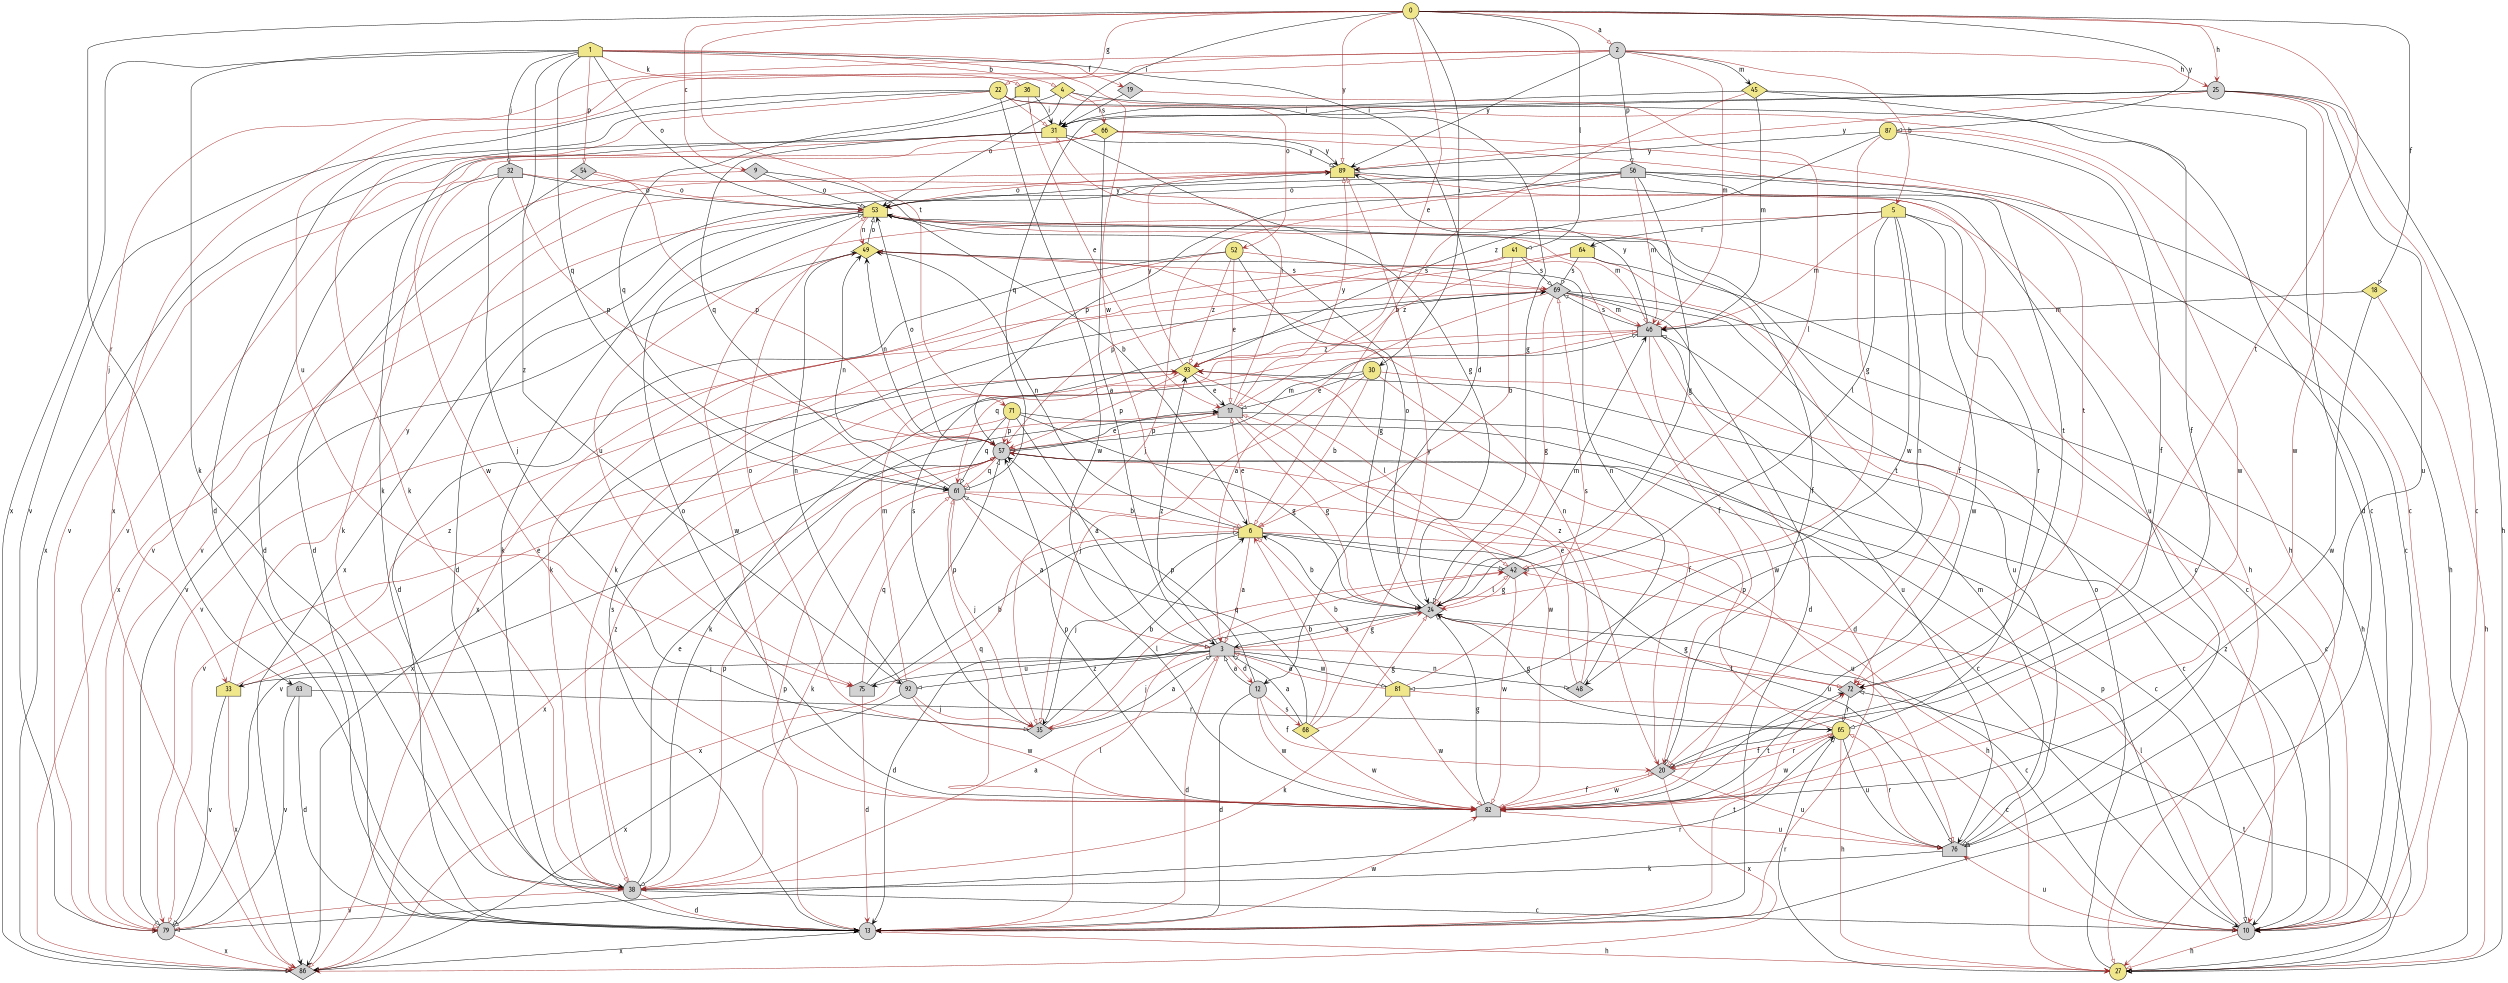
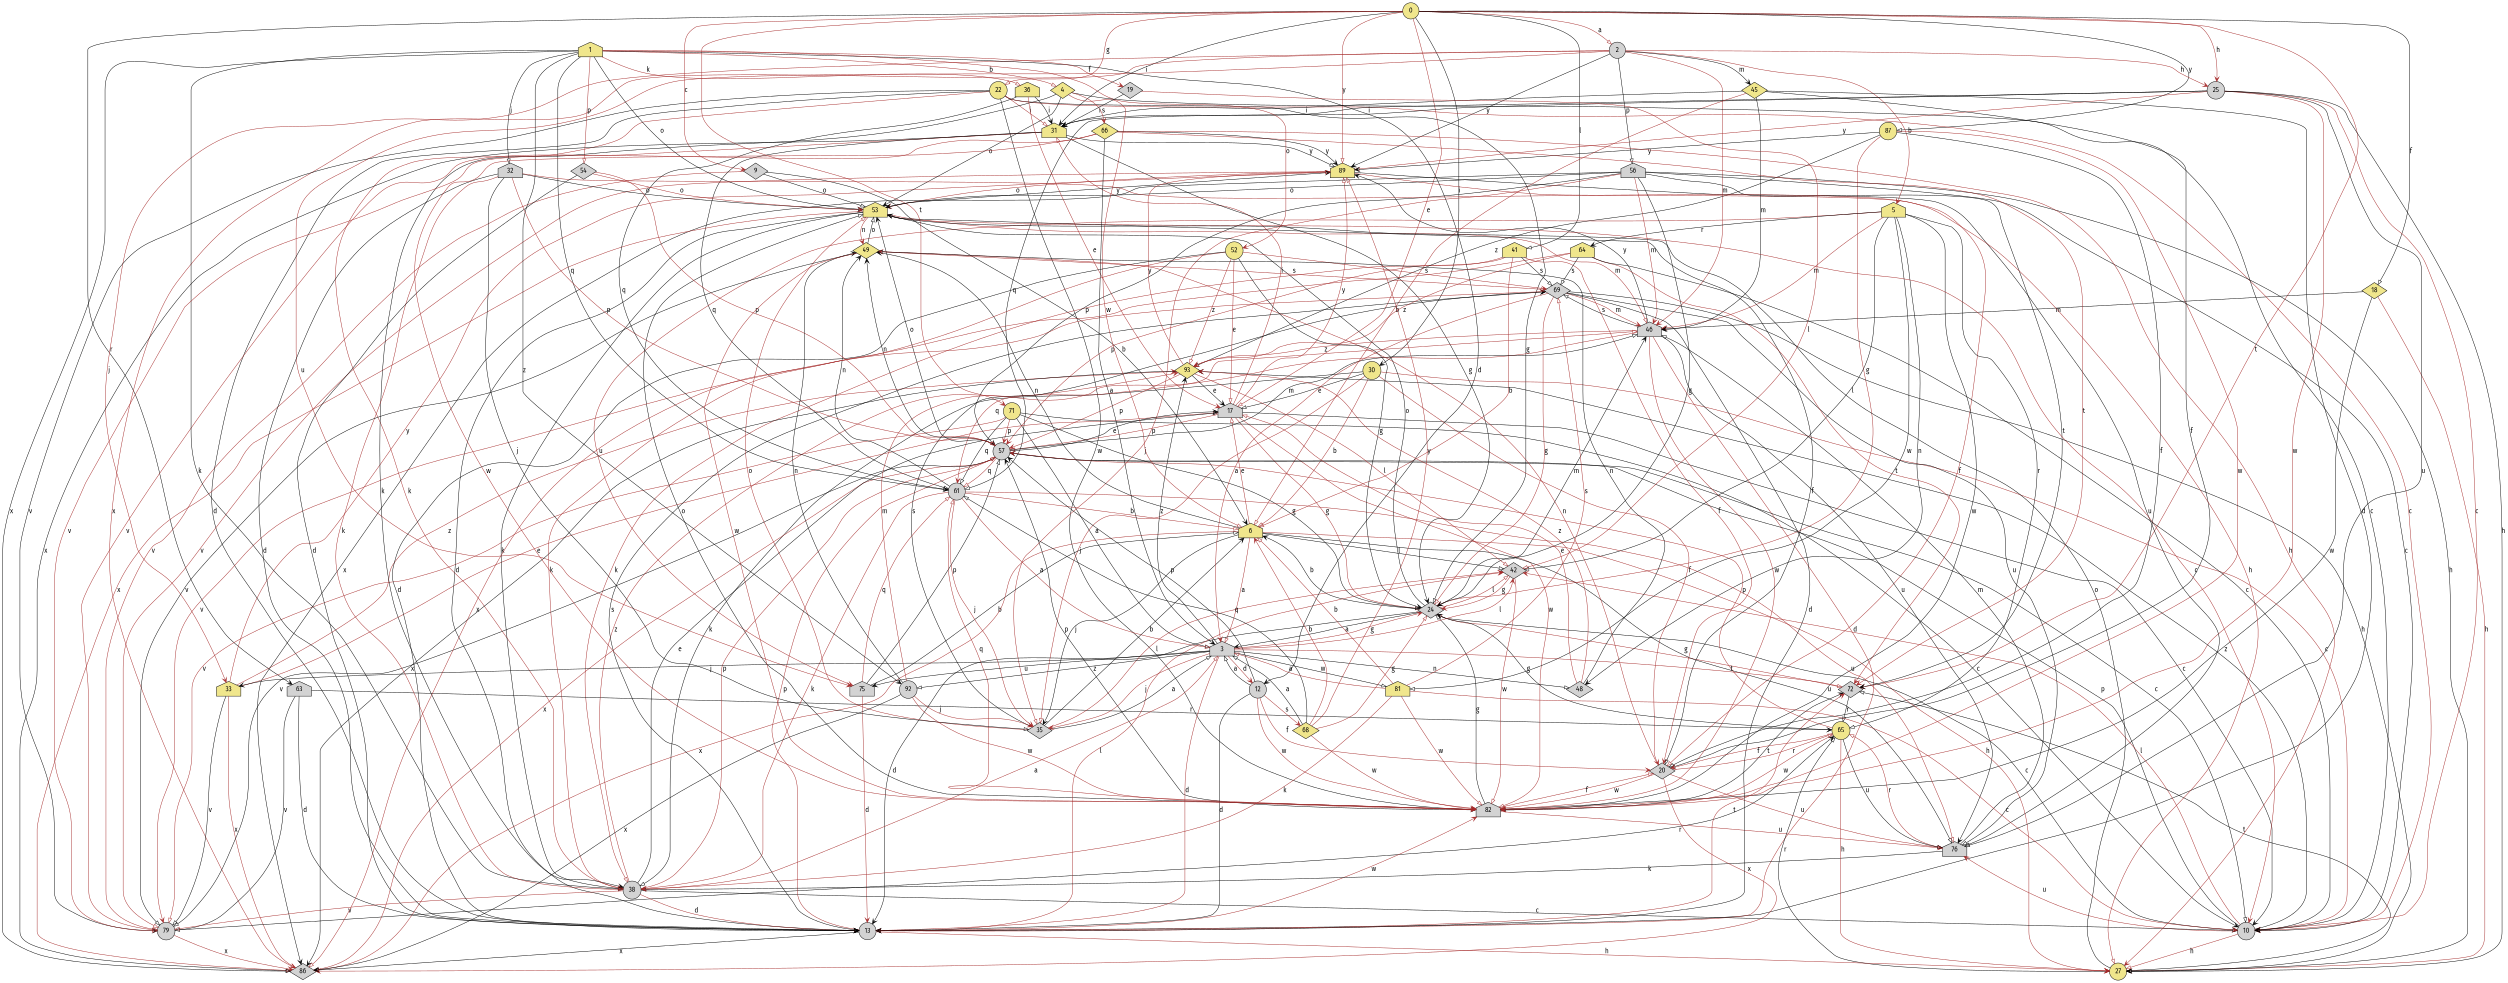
none -> (1380, 634)
